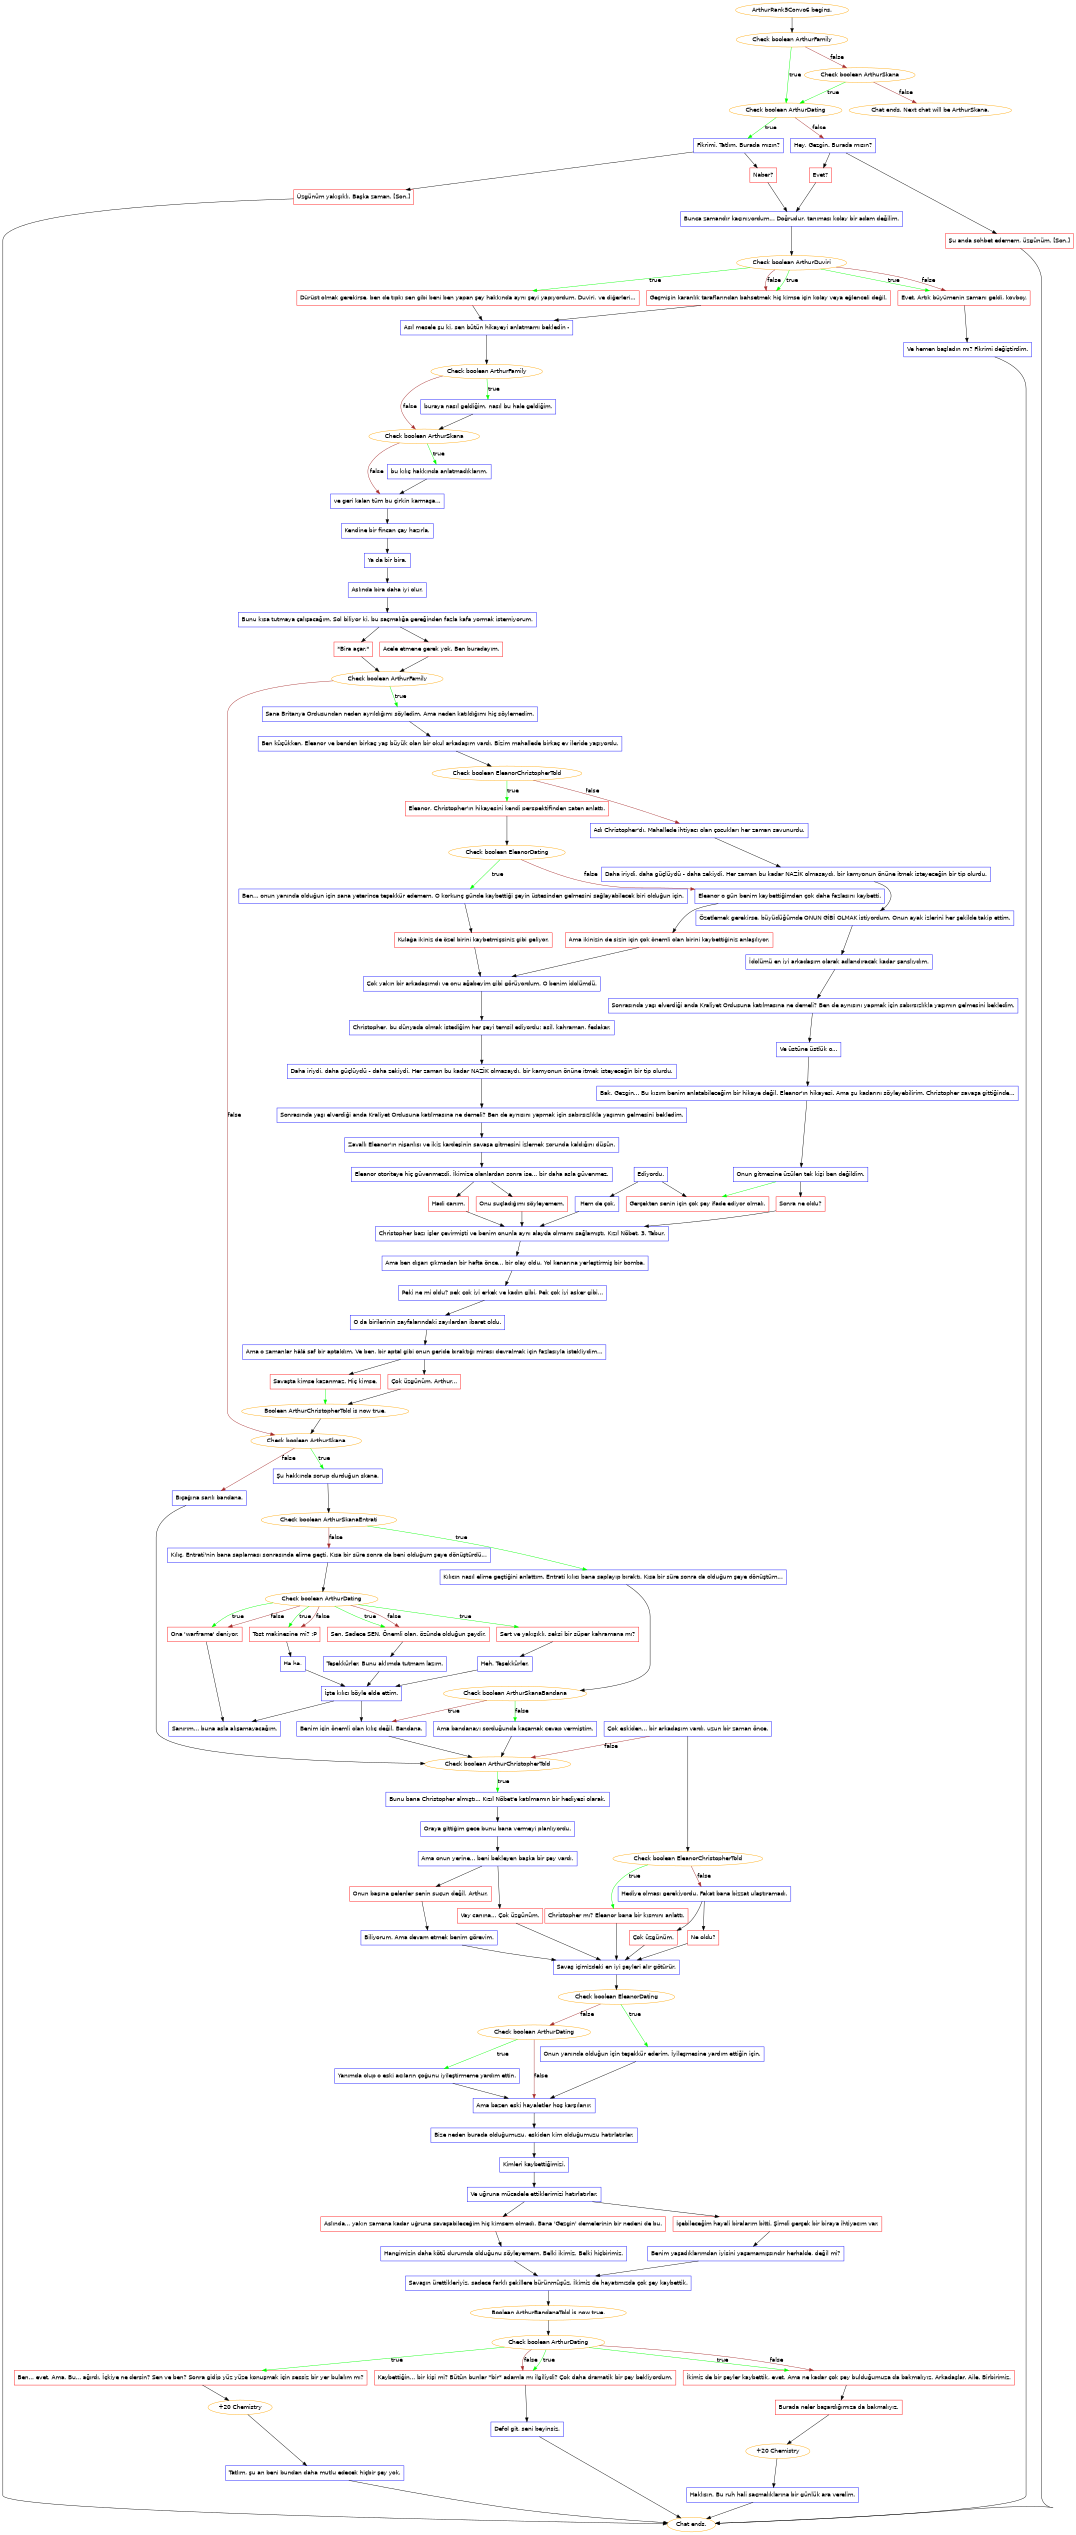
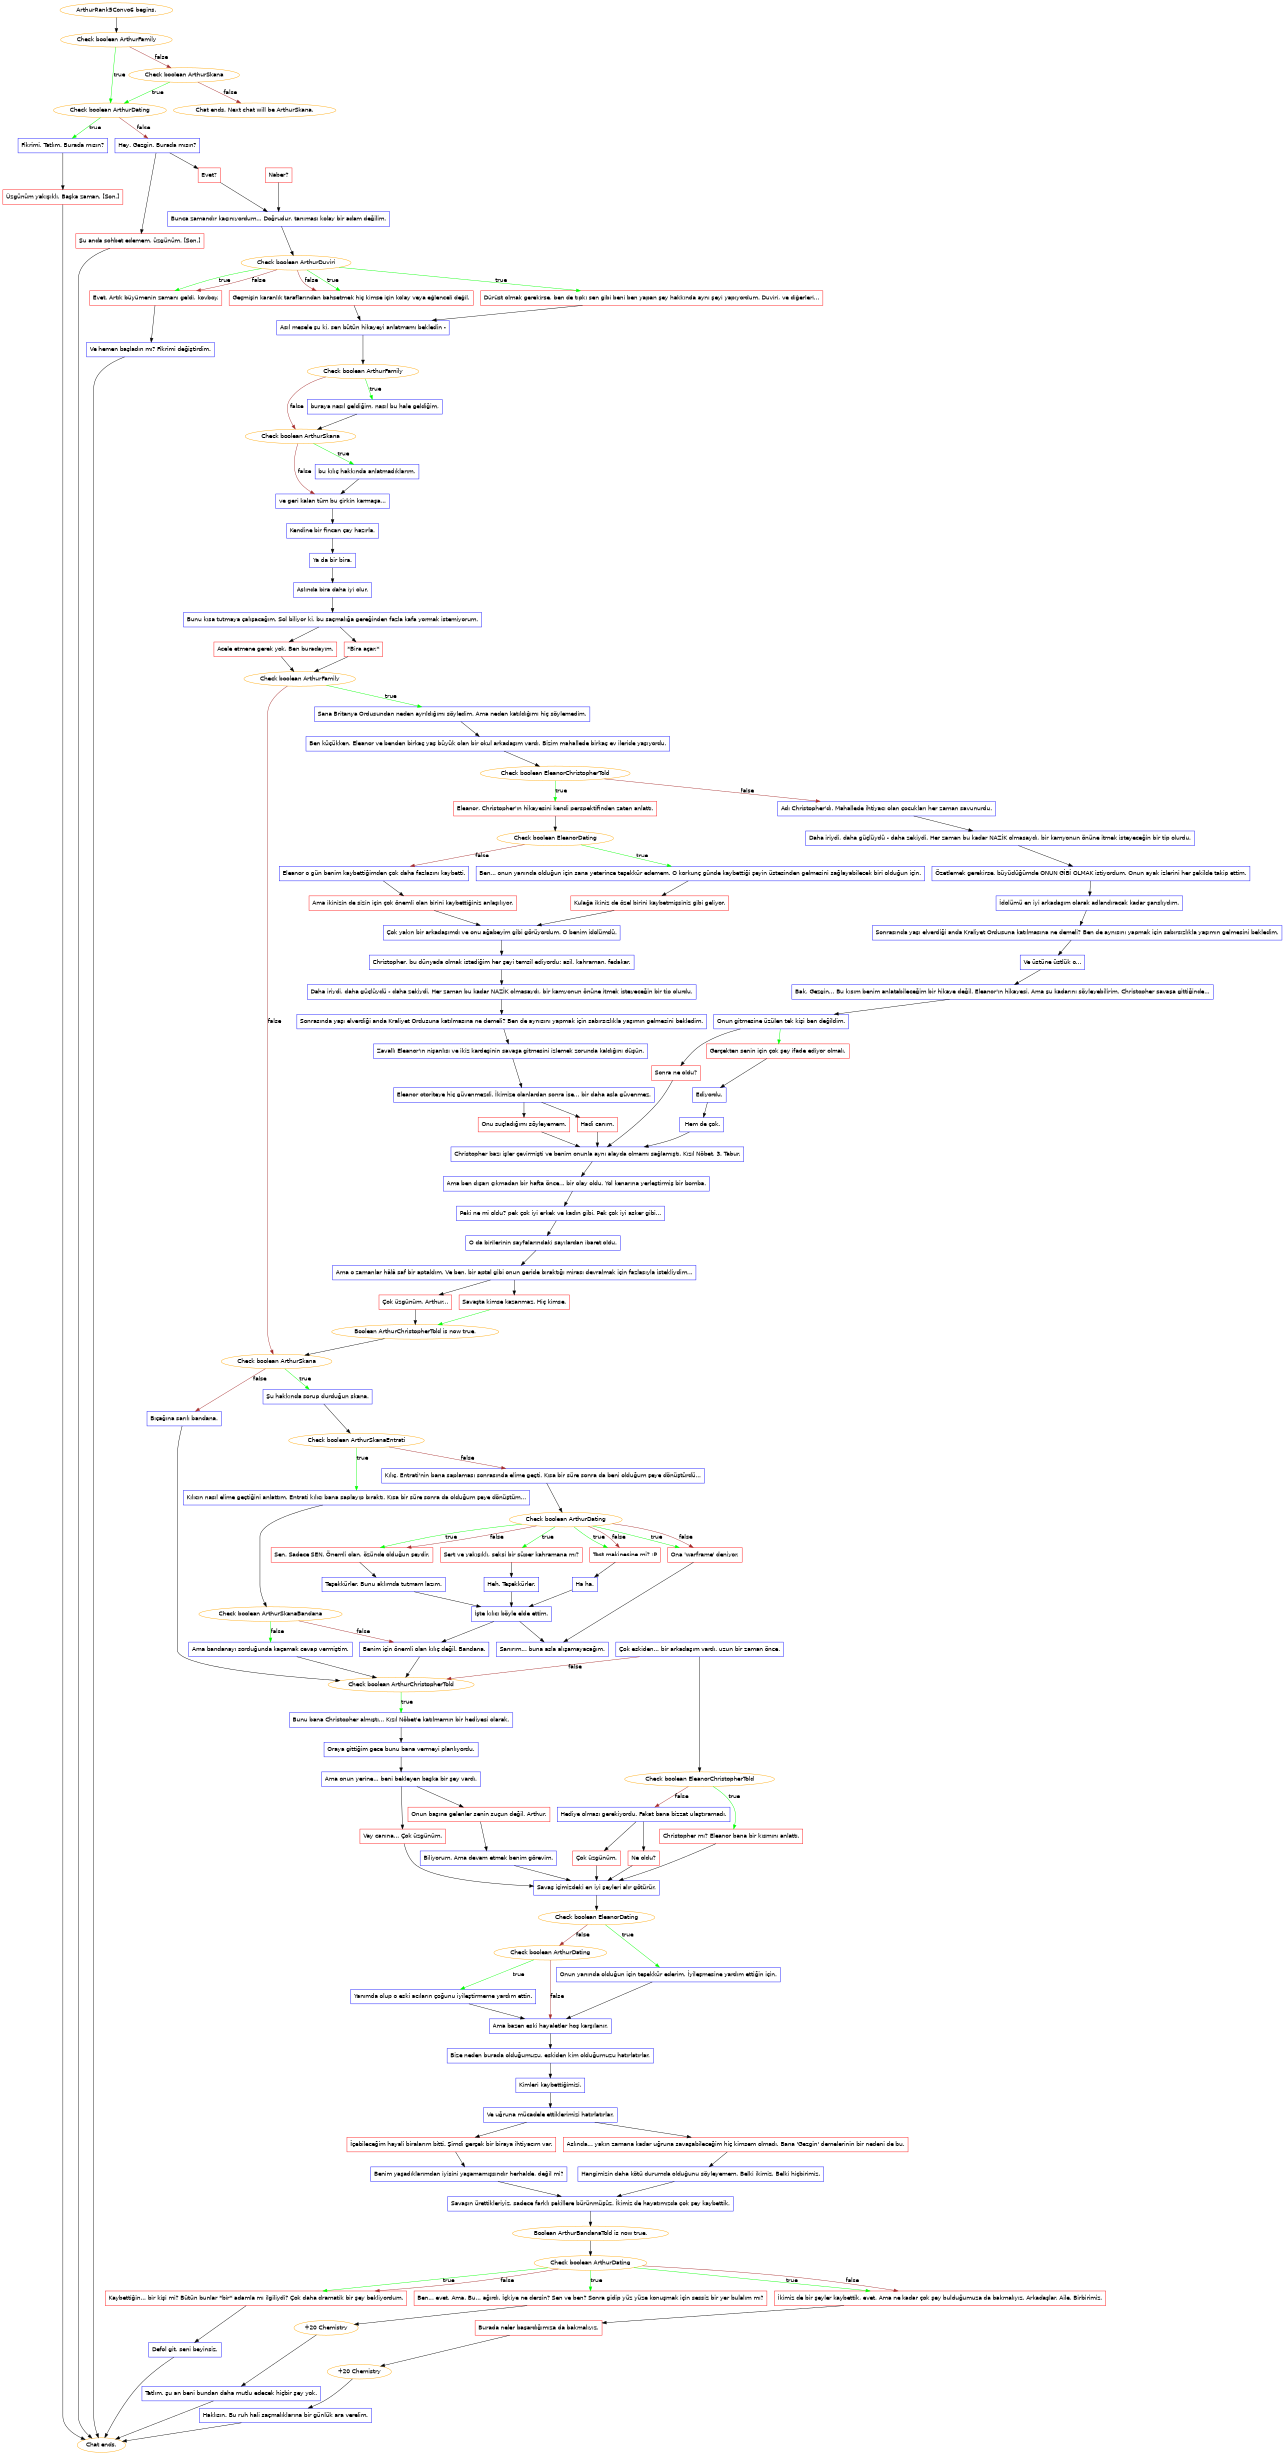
(750, 159) -> none
(672, 1188) -> (745, 1072)
(454, 1711) -> (363, 1632)
